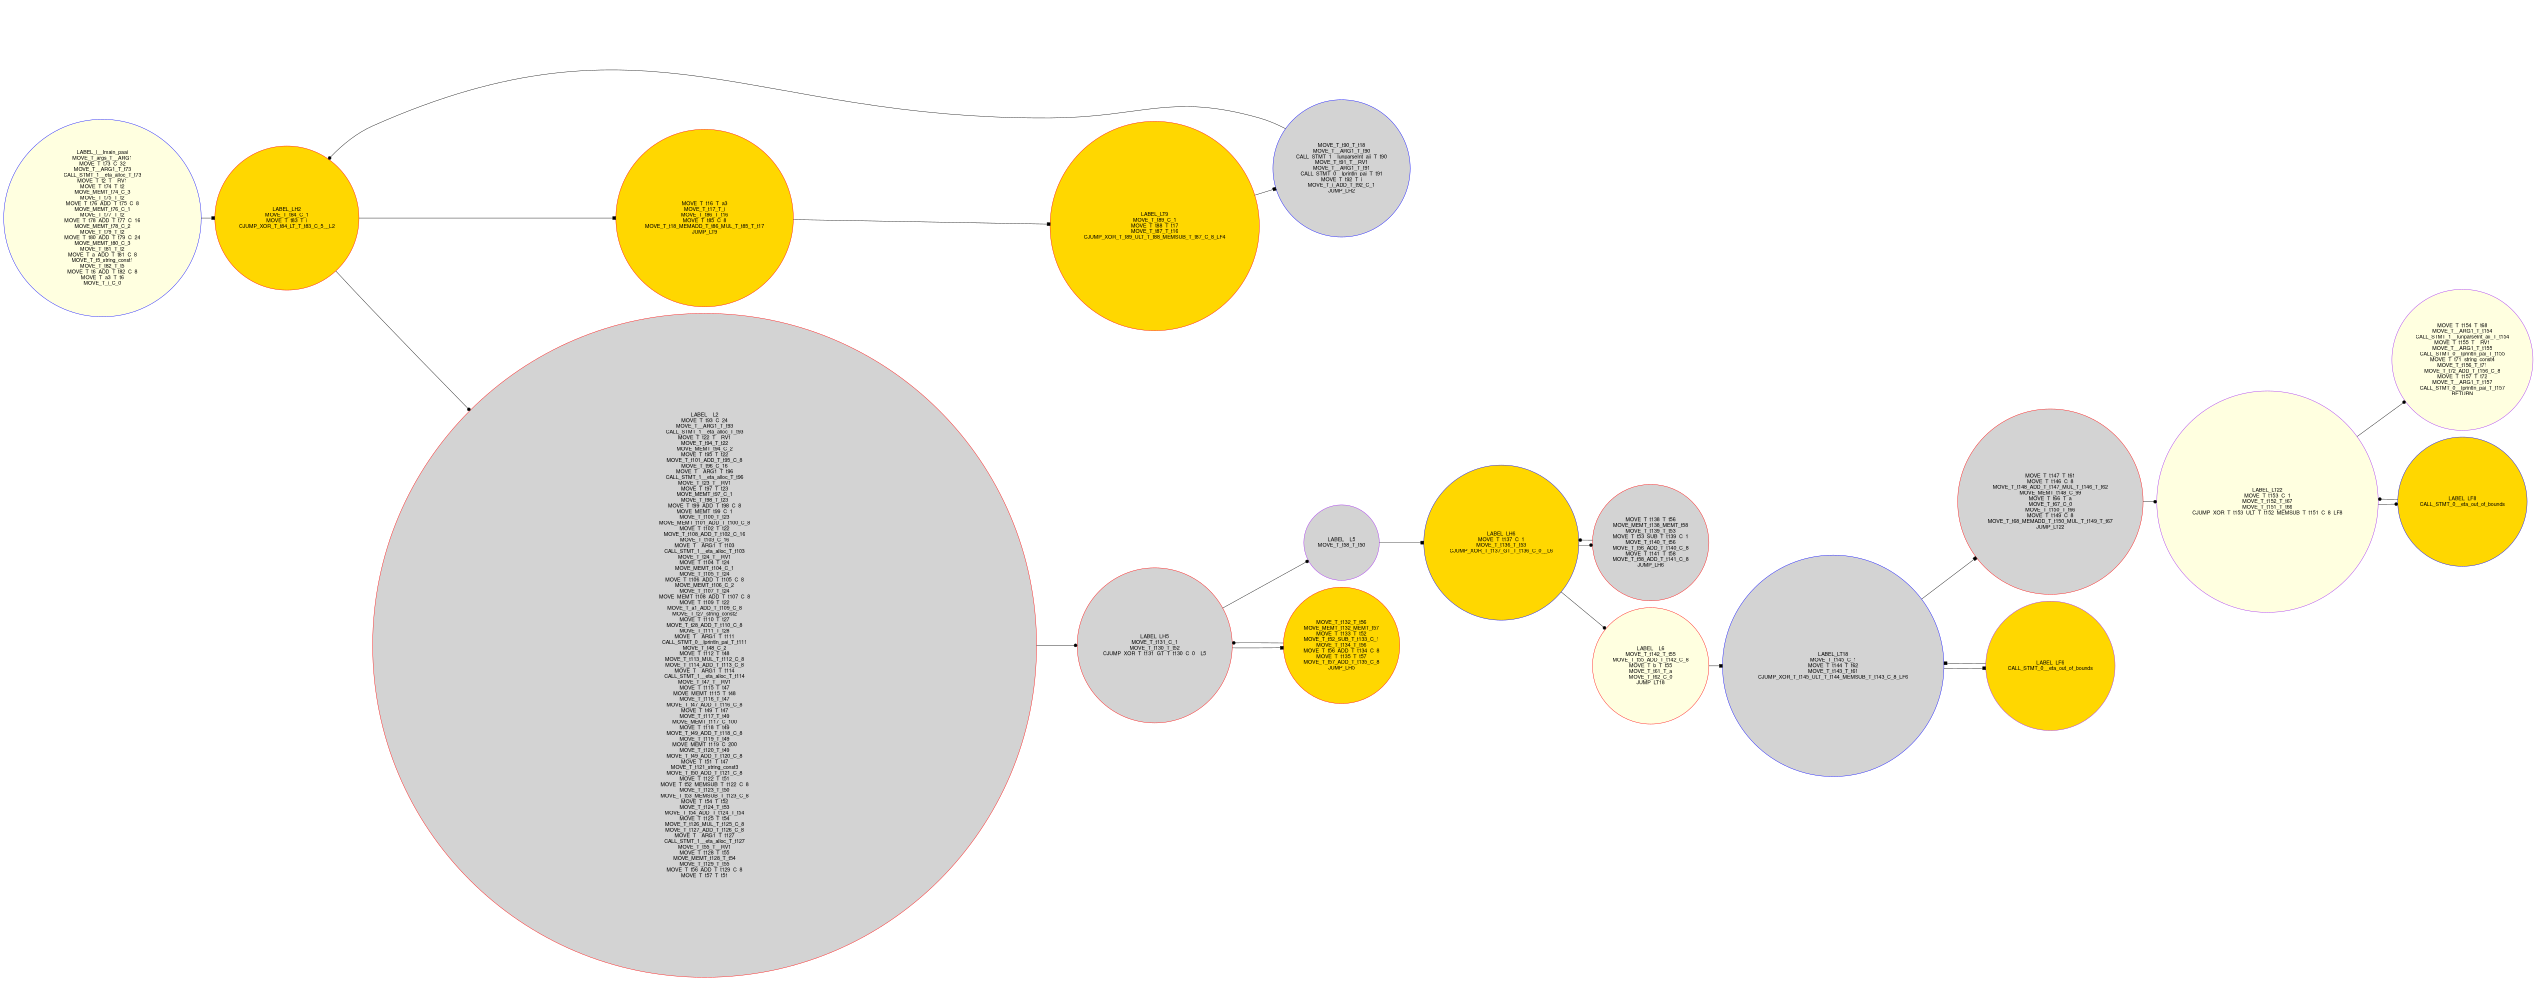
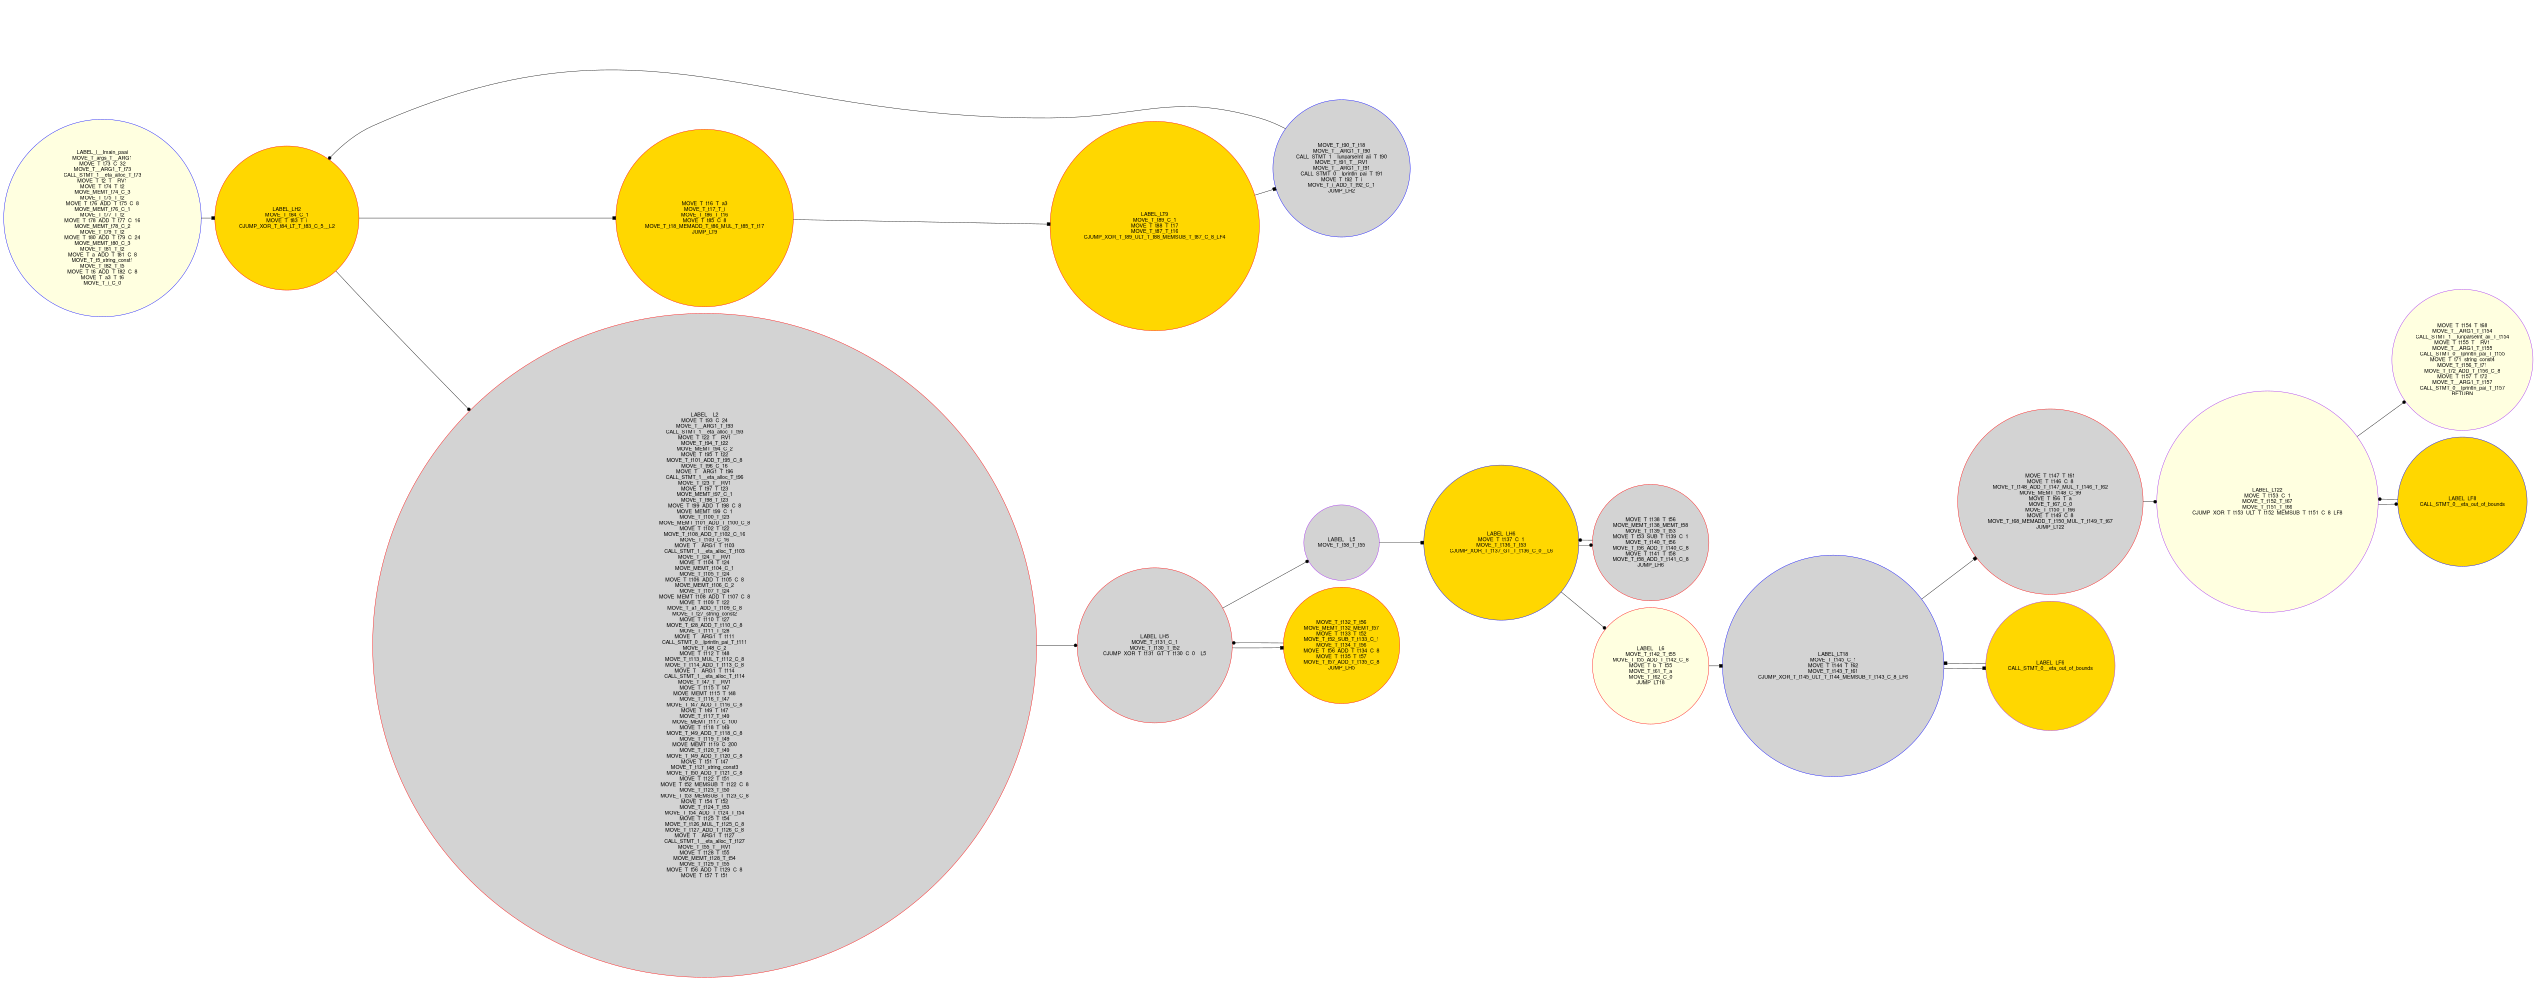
(1342, 543) -> (1342, 543)
